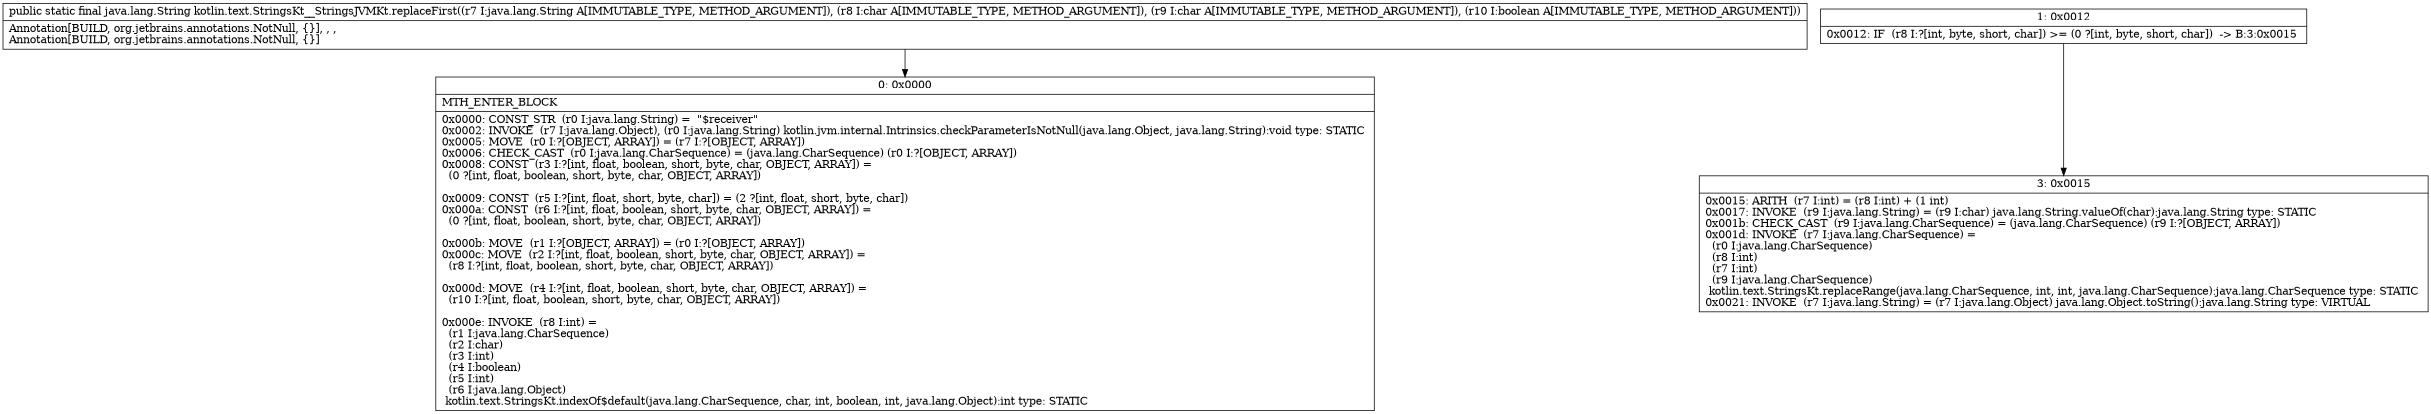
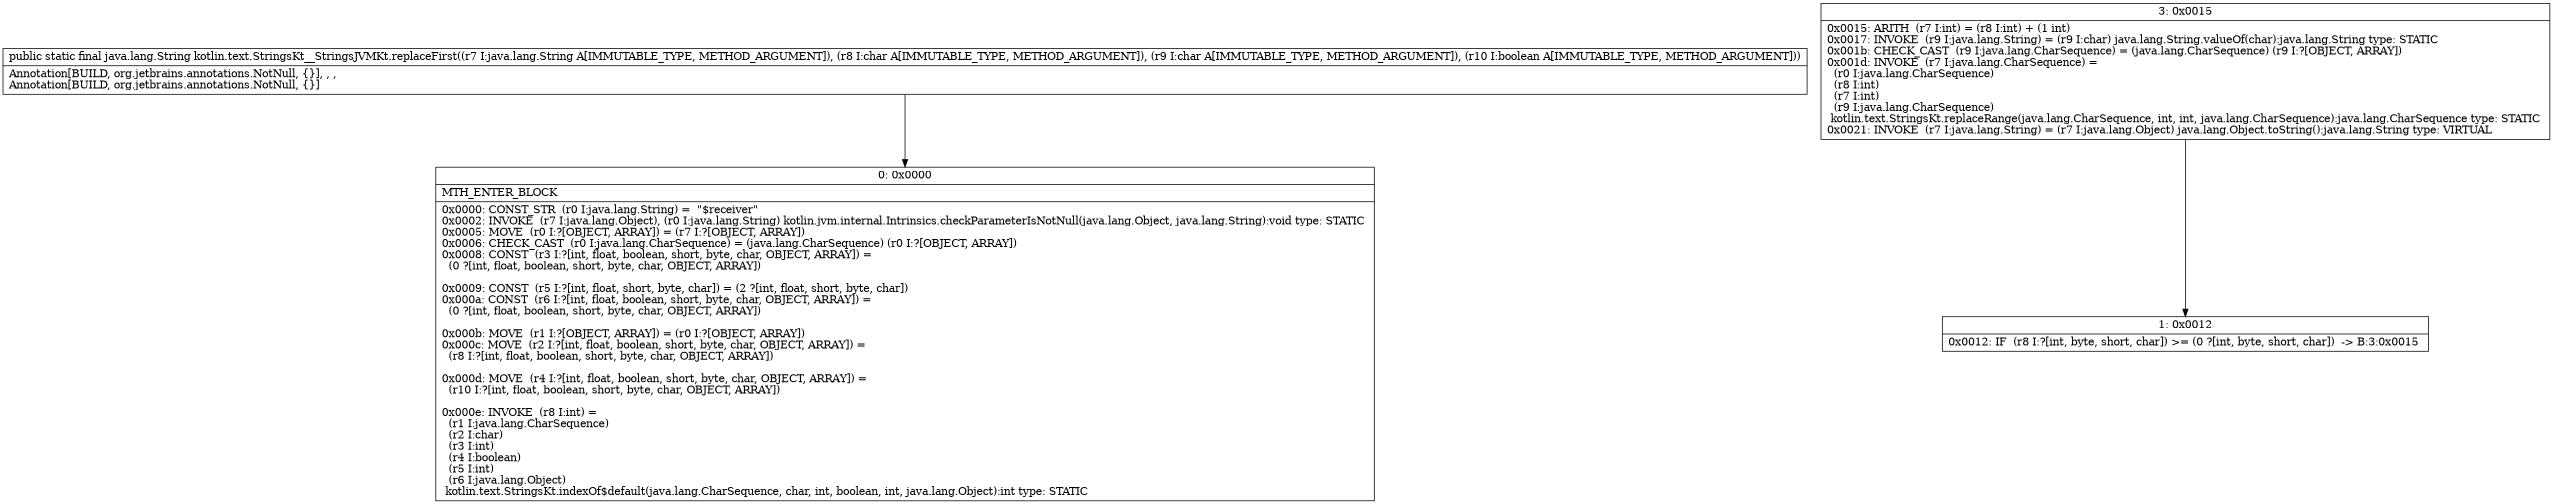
(2064, 106) -> (2185, 224)
